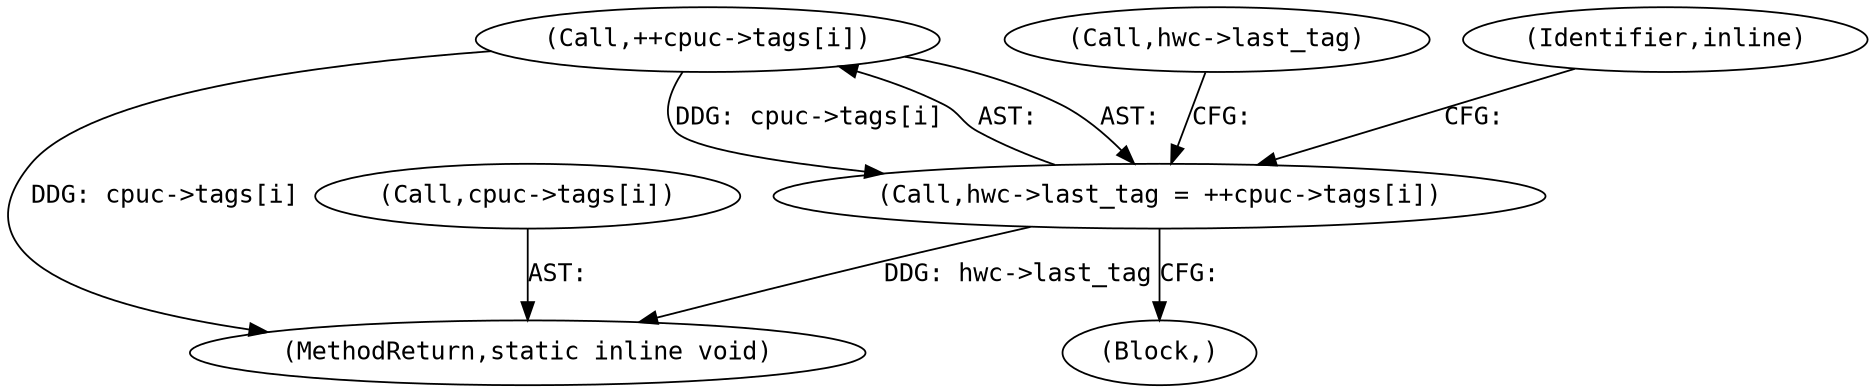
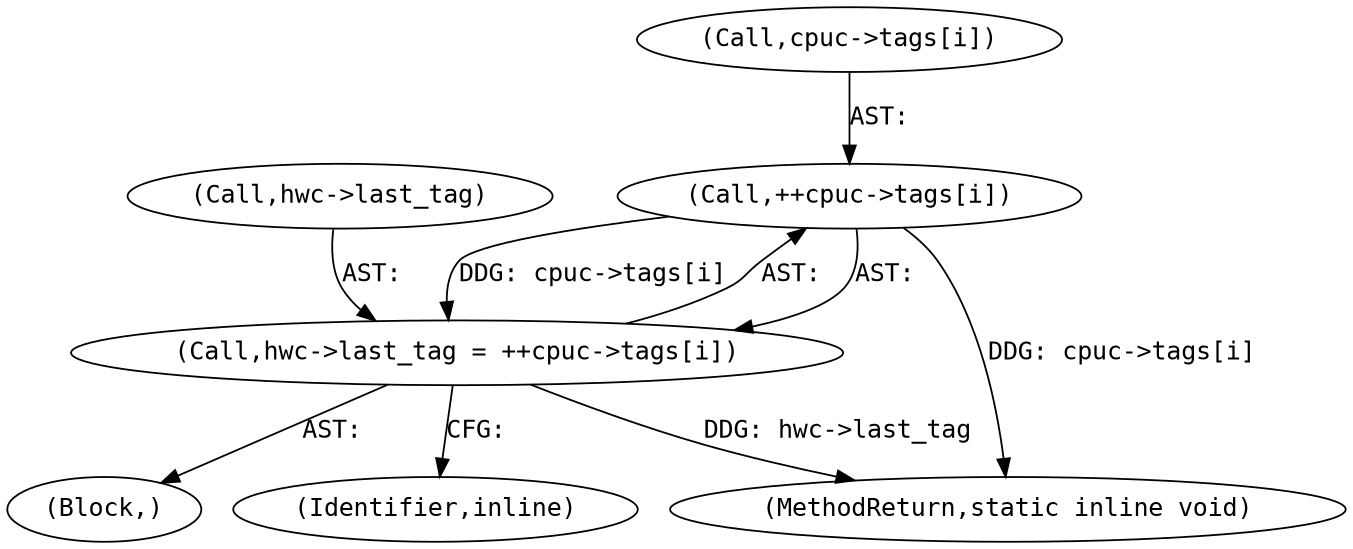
(1425, 114) -> (448, 422)
(1230, 118) -> (380, 274)
(528, 265) -> (850, 109)
(1197, 274) -> (340, 431)
